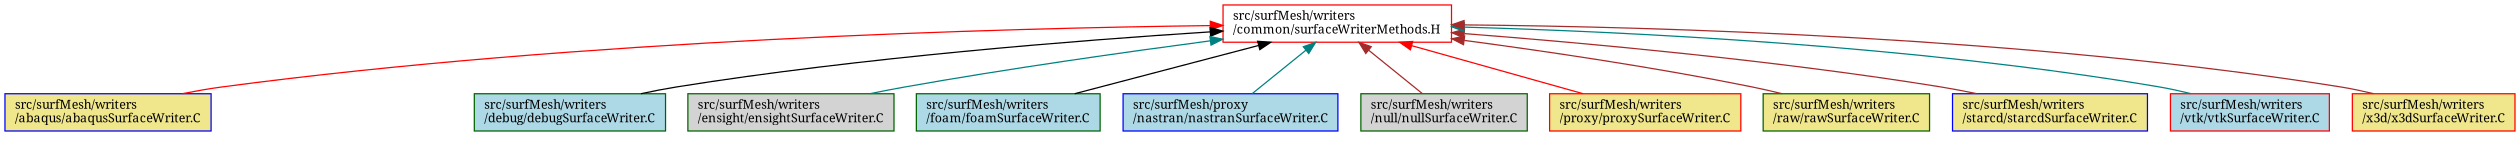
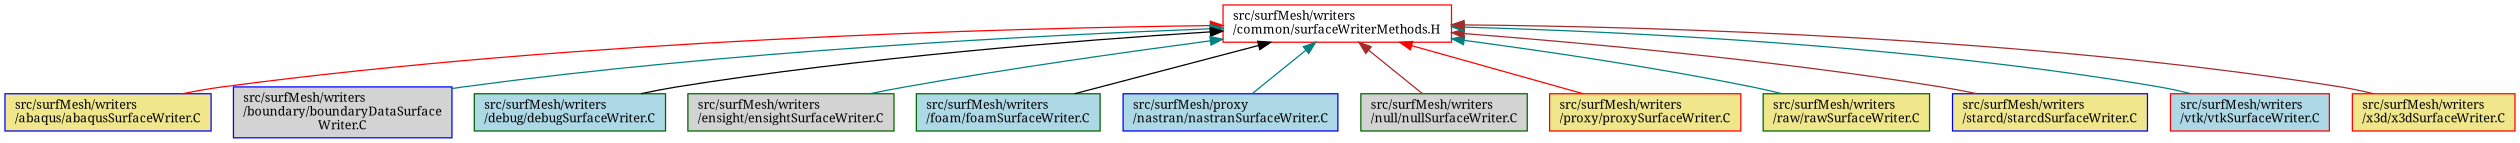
(1624, 64) -> (1624, 64)
none -> (343, 112)
